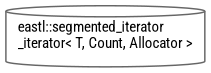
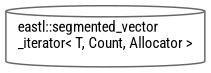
(105, 36) -> (105, 36)
